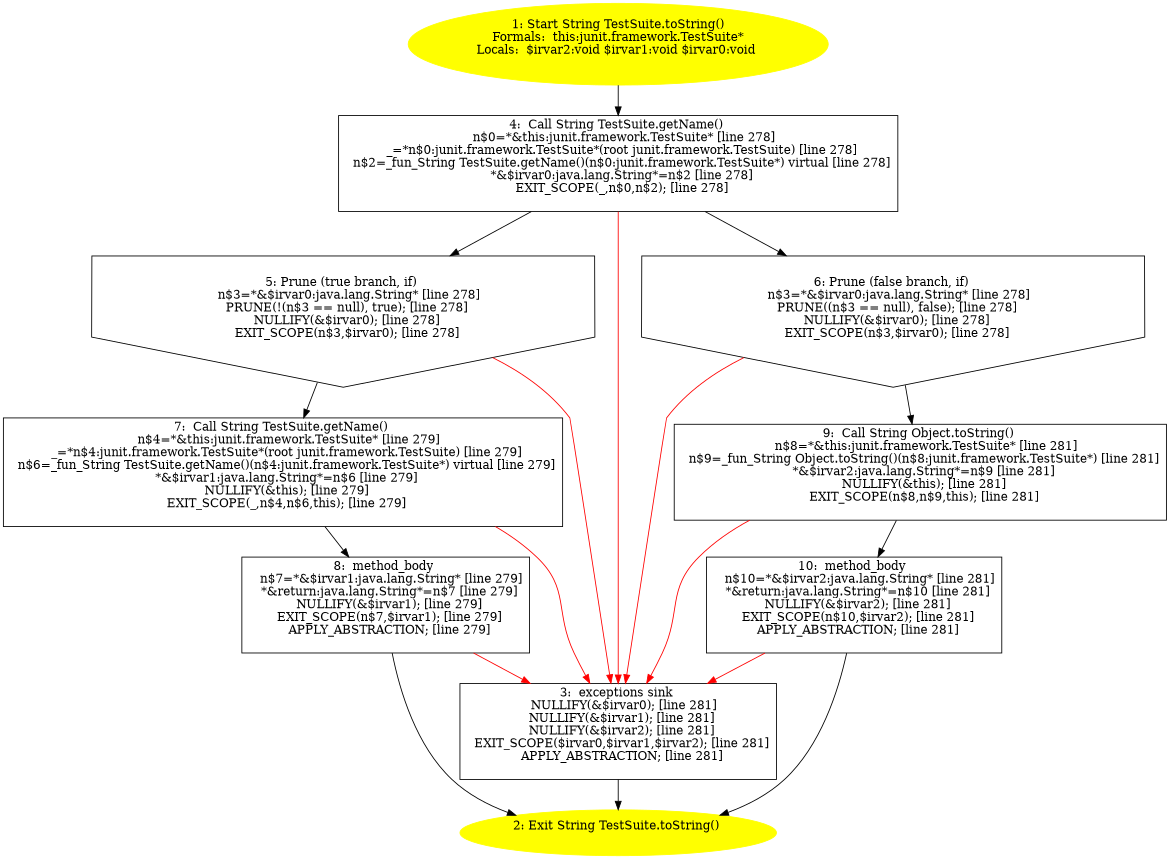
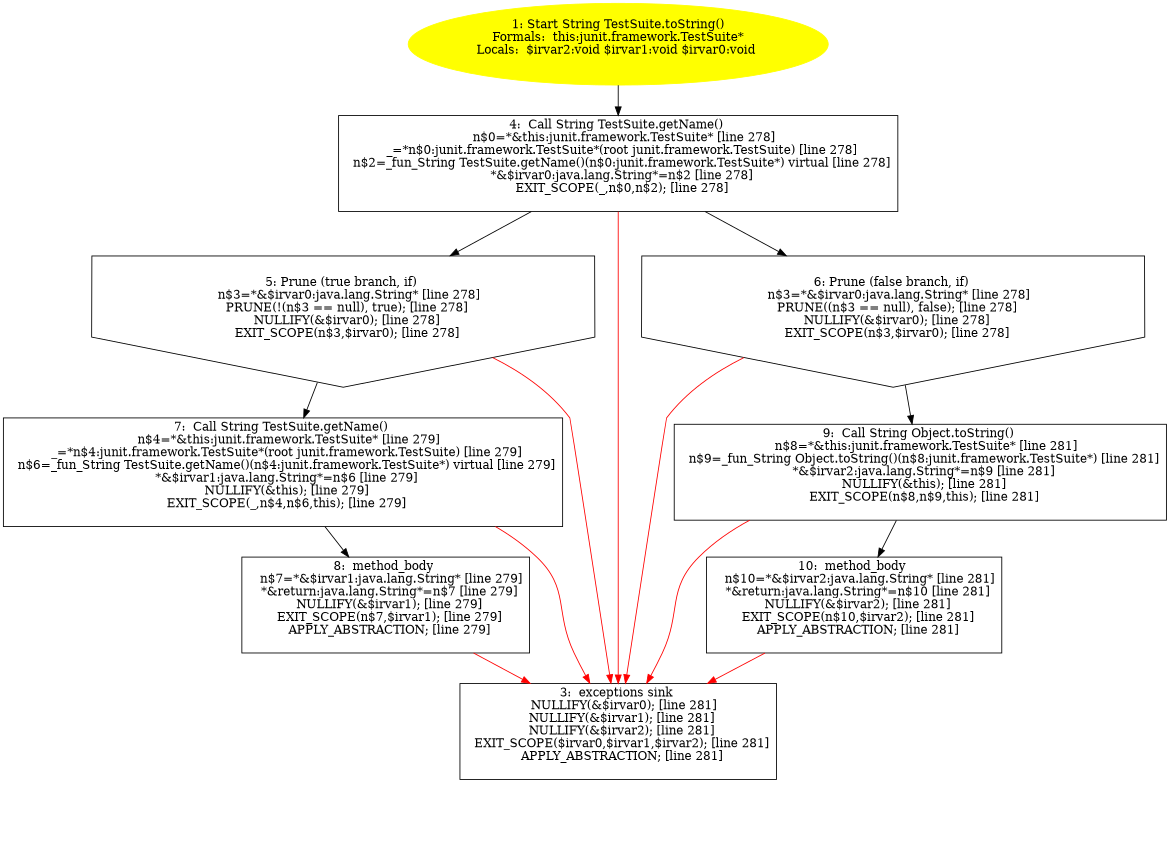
(618, 833) -> none
